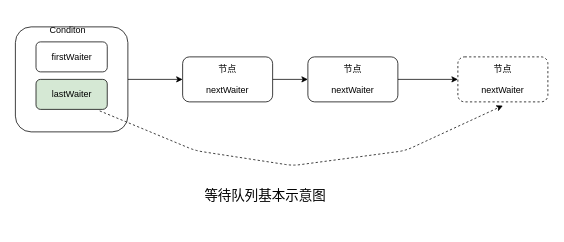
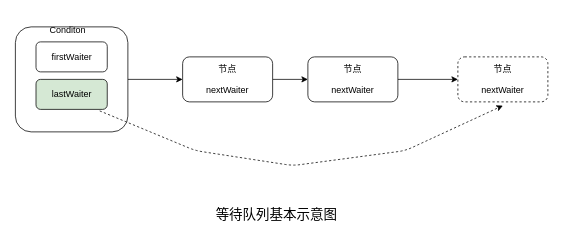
(266, 195) -> (277, 214)
